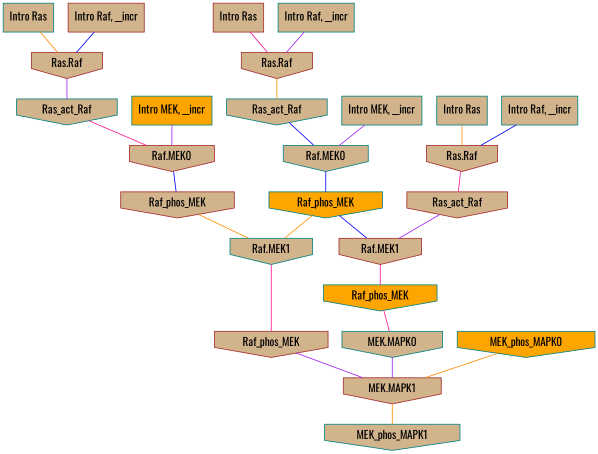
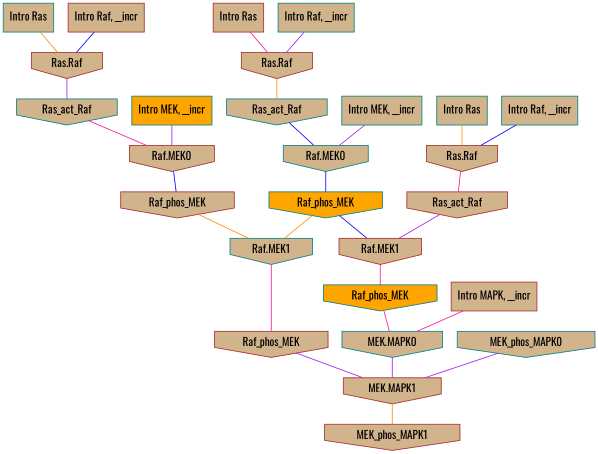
none -> (494, 297)
(526, 343) -> (526, 343)
(461, 366) -> (461, 366)
(392, 436) -> (392, 436)
